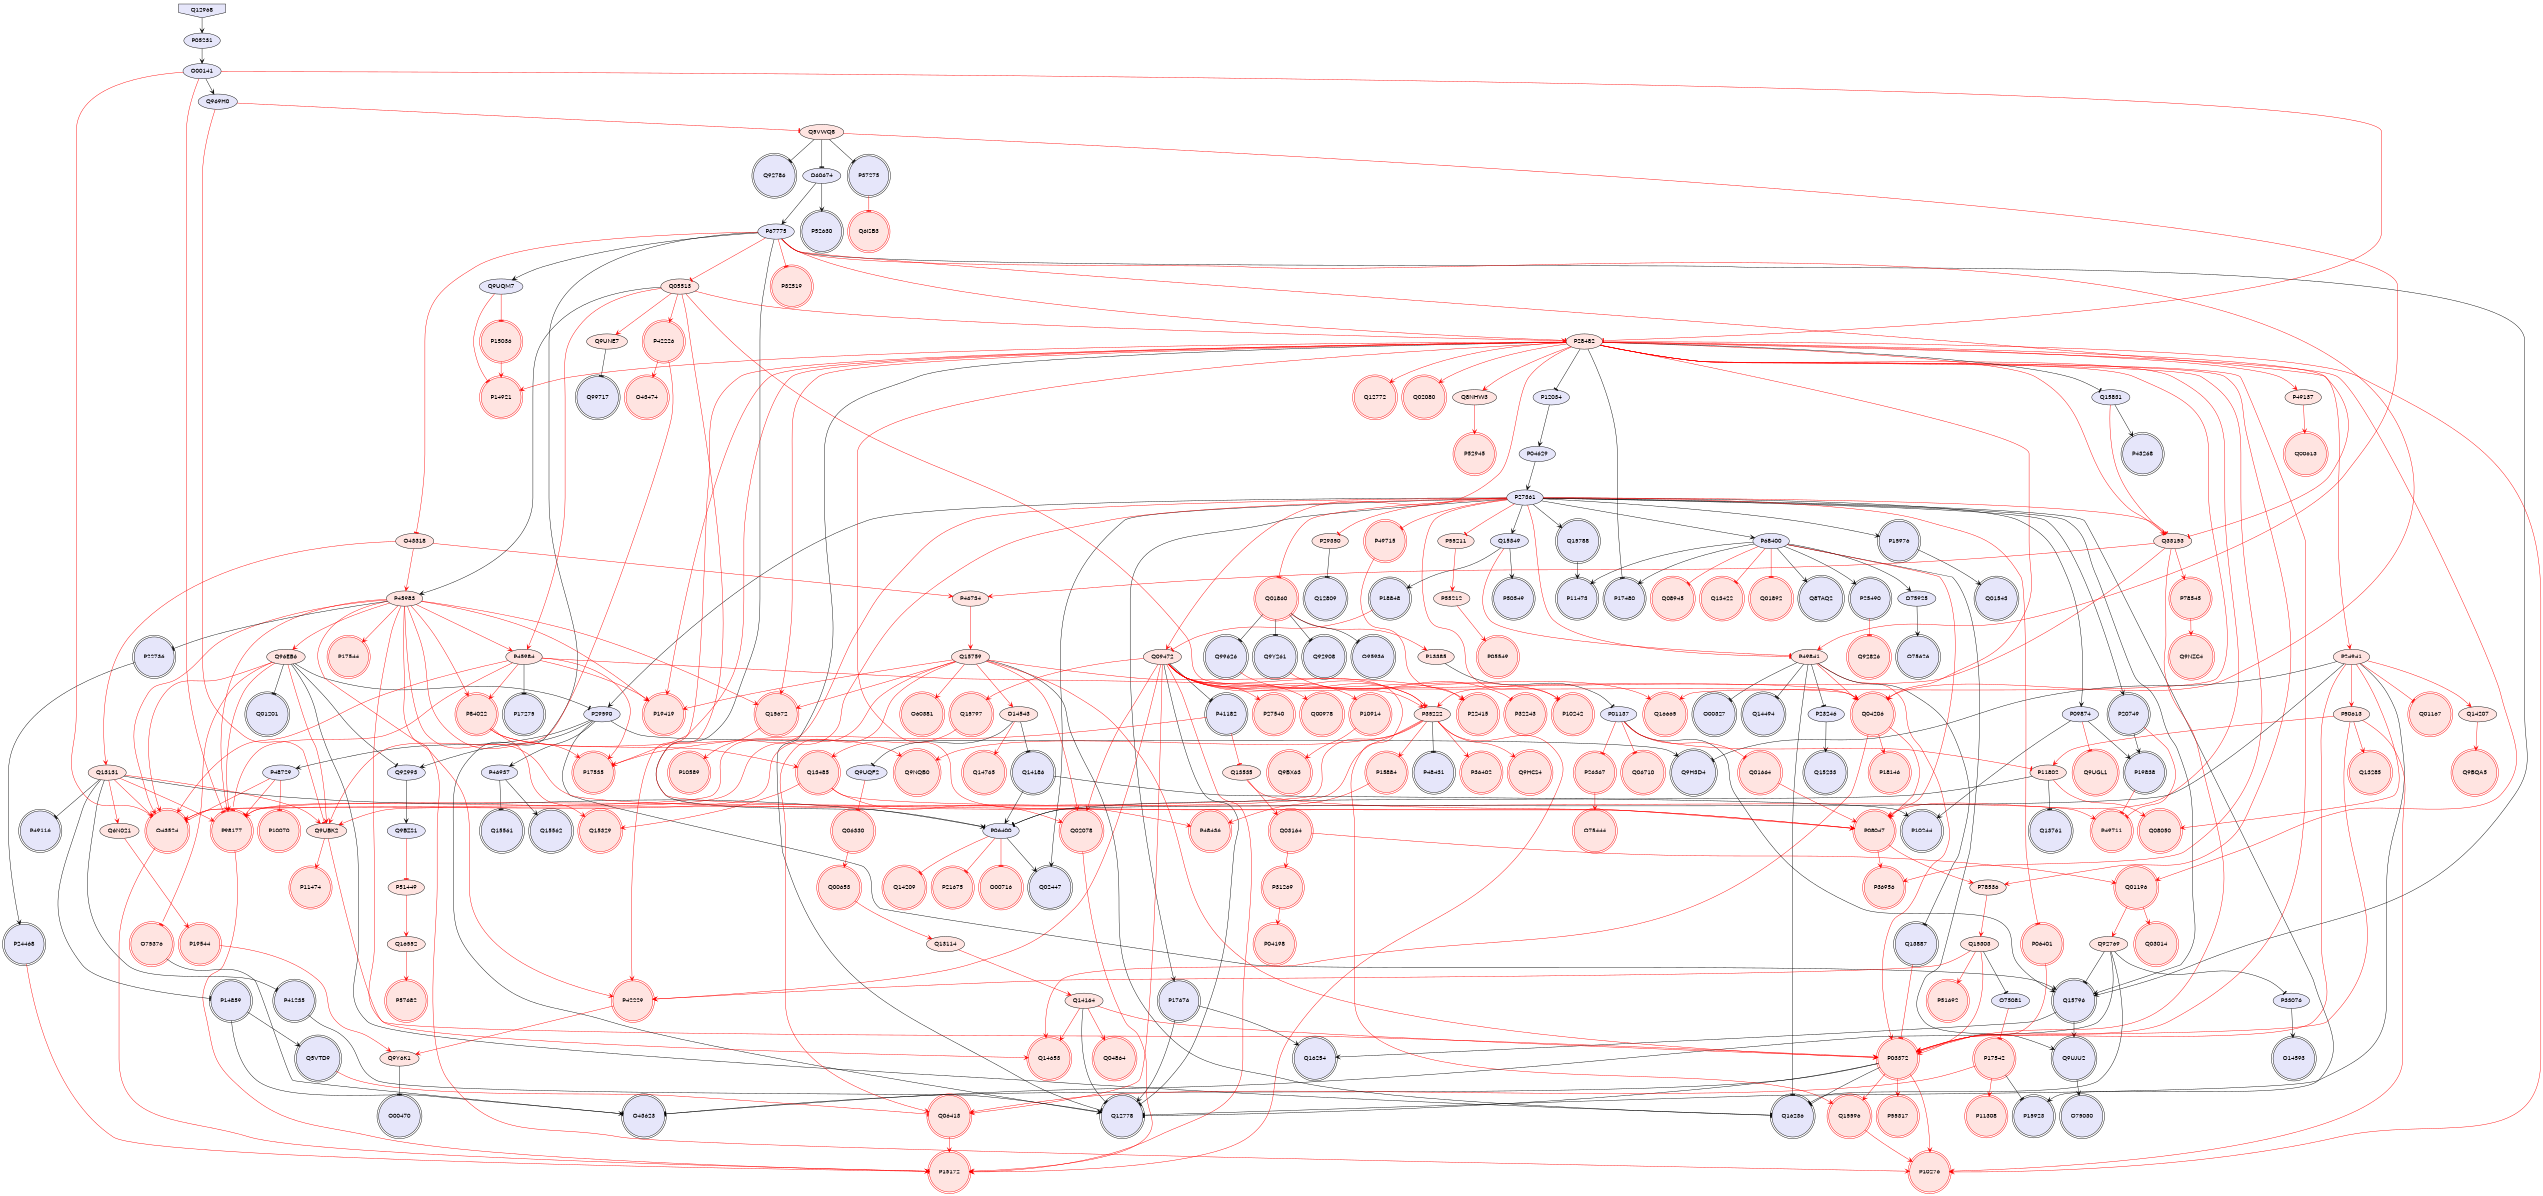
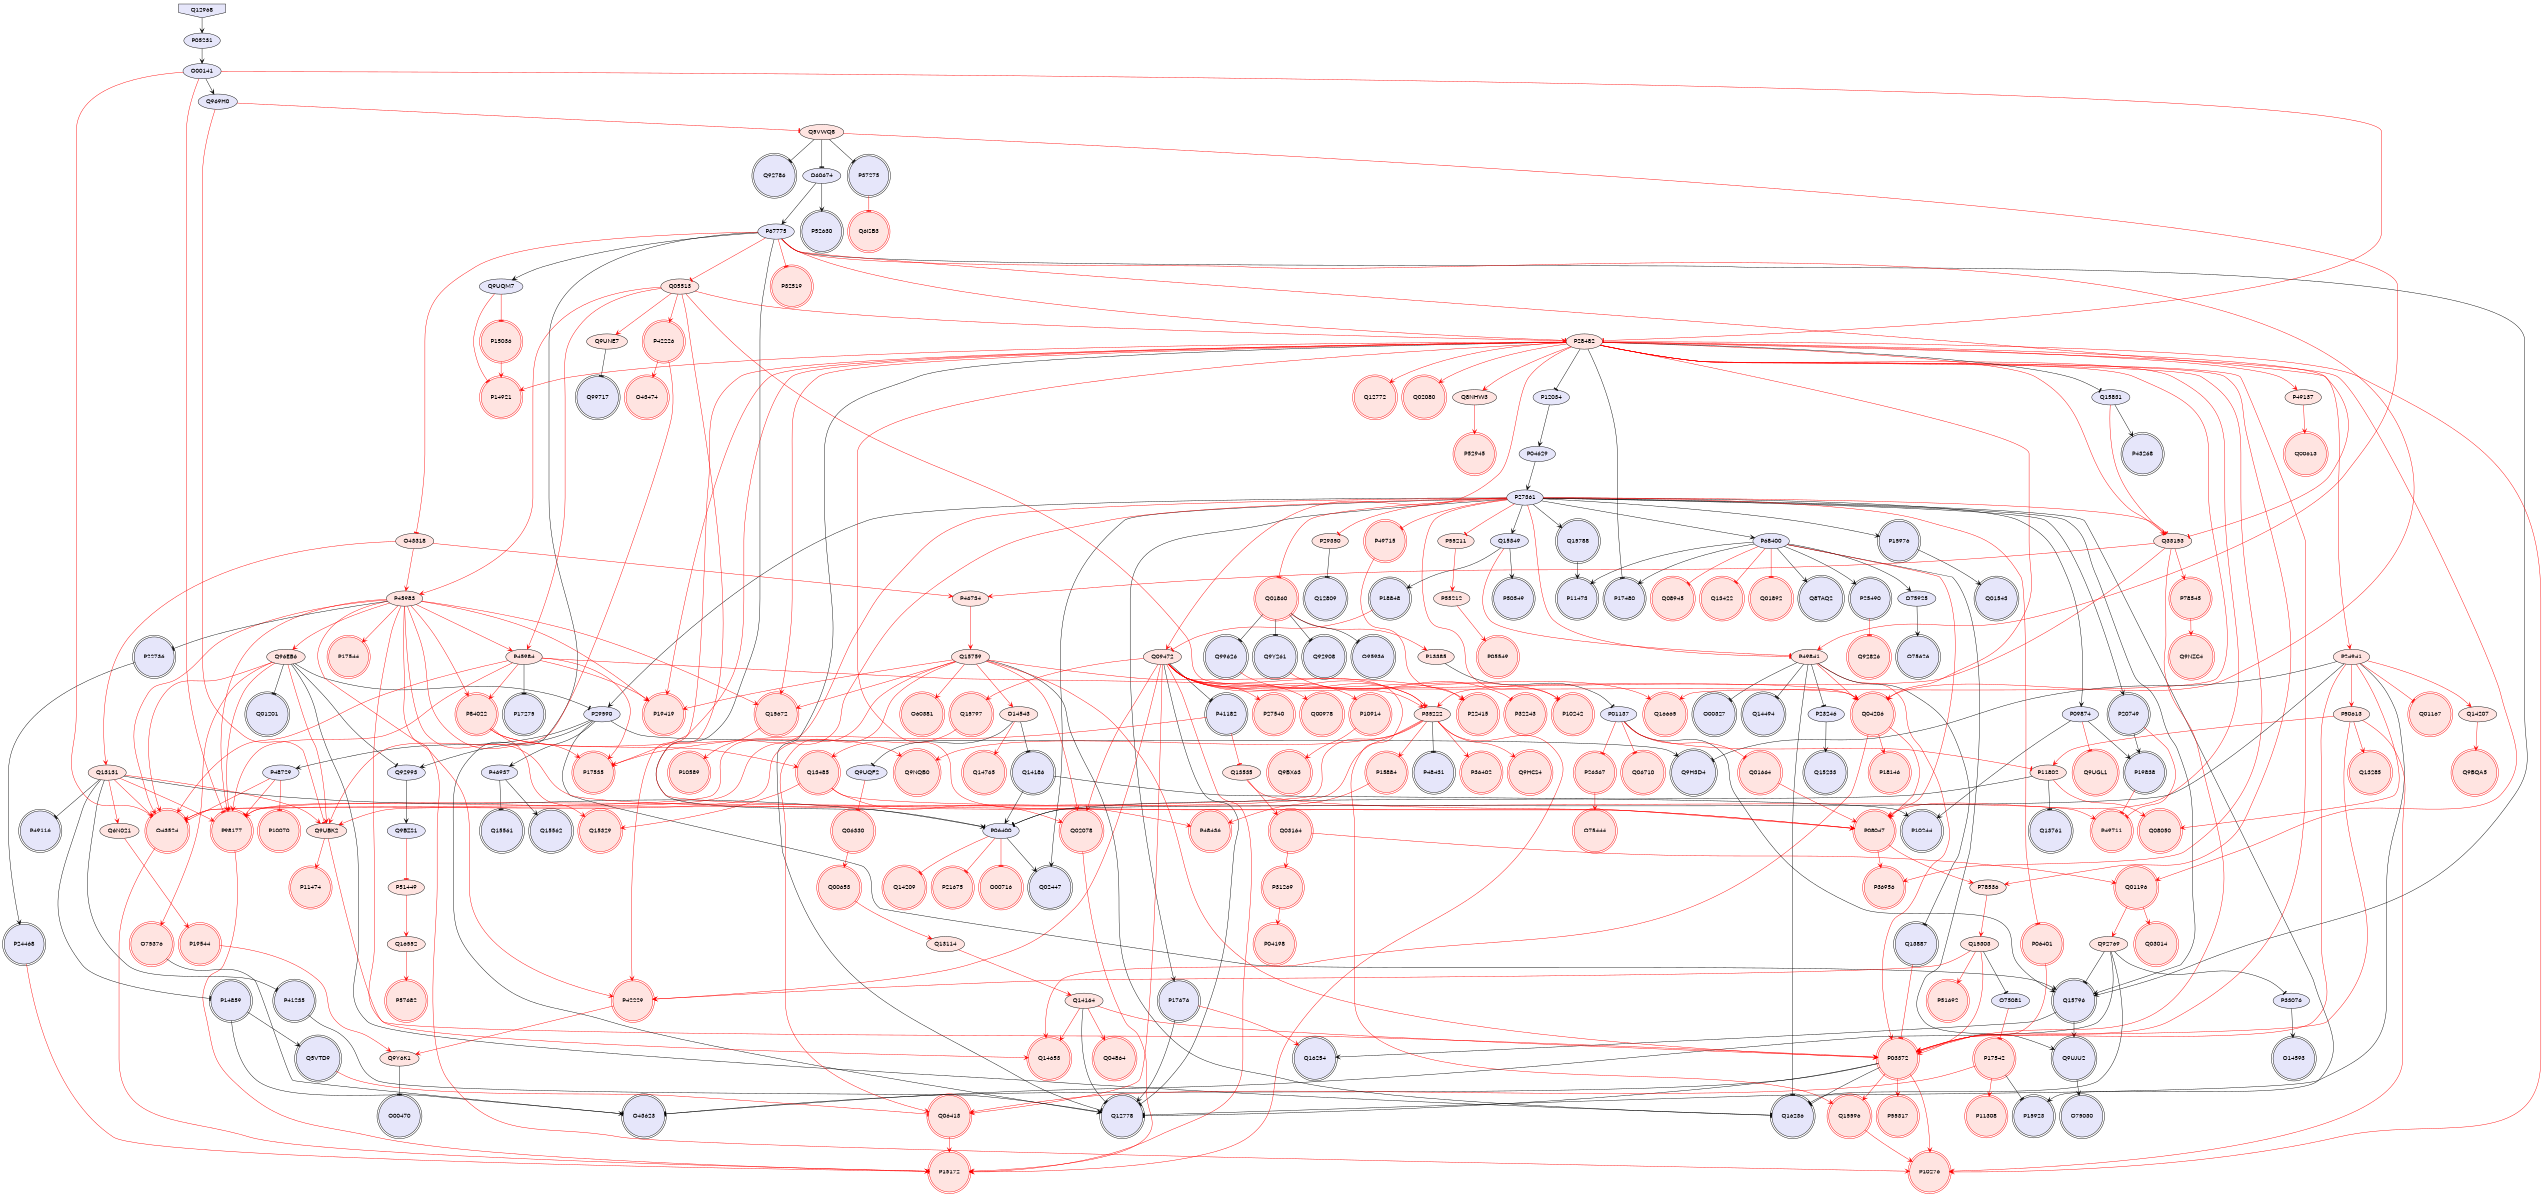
(533, 428) -> (533, 428)
(372, 738) -> (372, 738)
(203, 774) -> (203, 774)
(1248, 1021) -> (1248, 1021)
